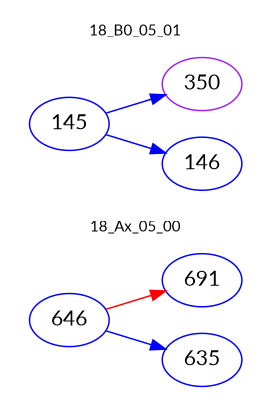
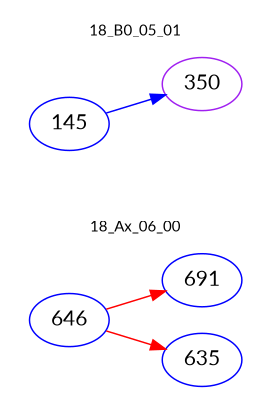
(202, 164) -> none
(136, 228) -> (136, 228)
(129, 338) -> (129, 338)
